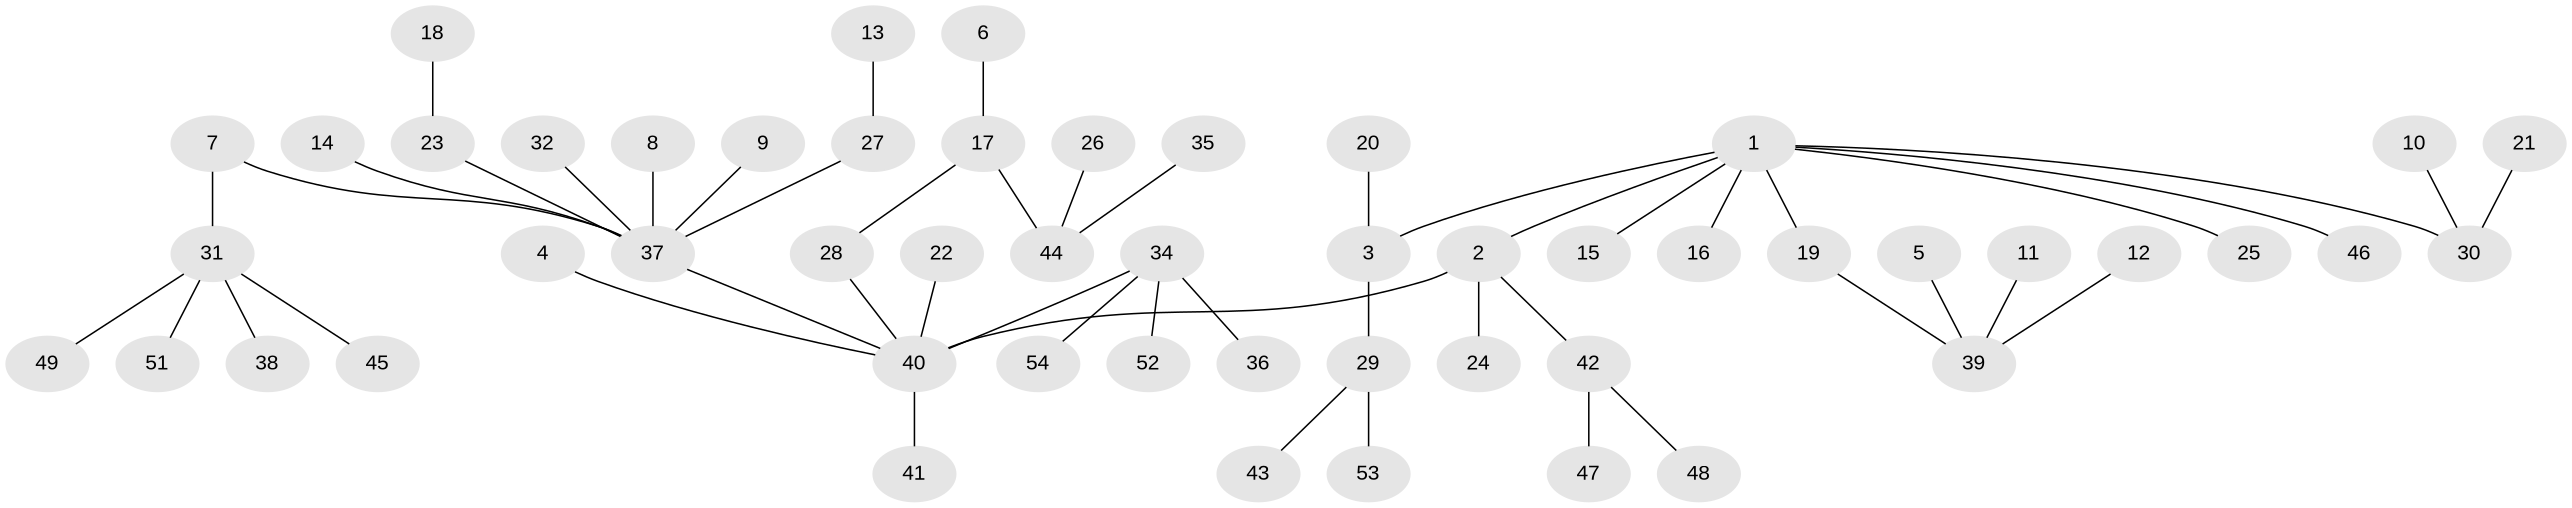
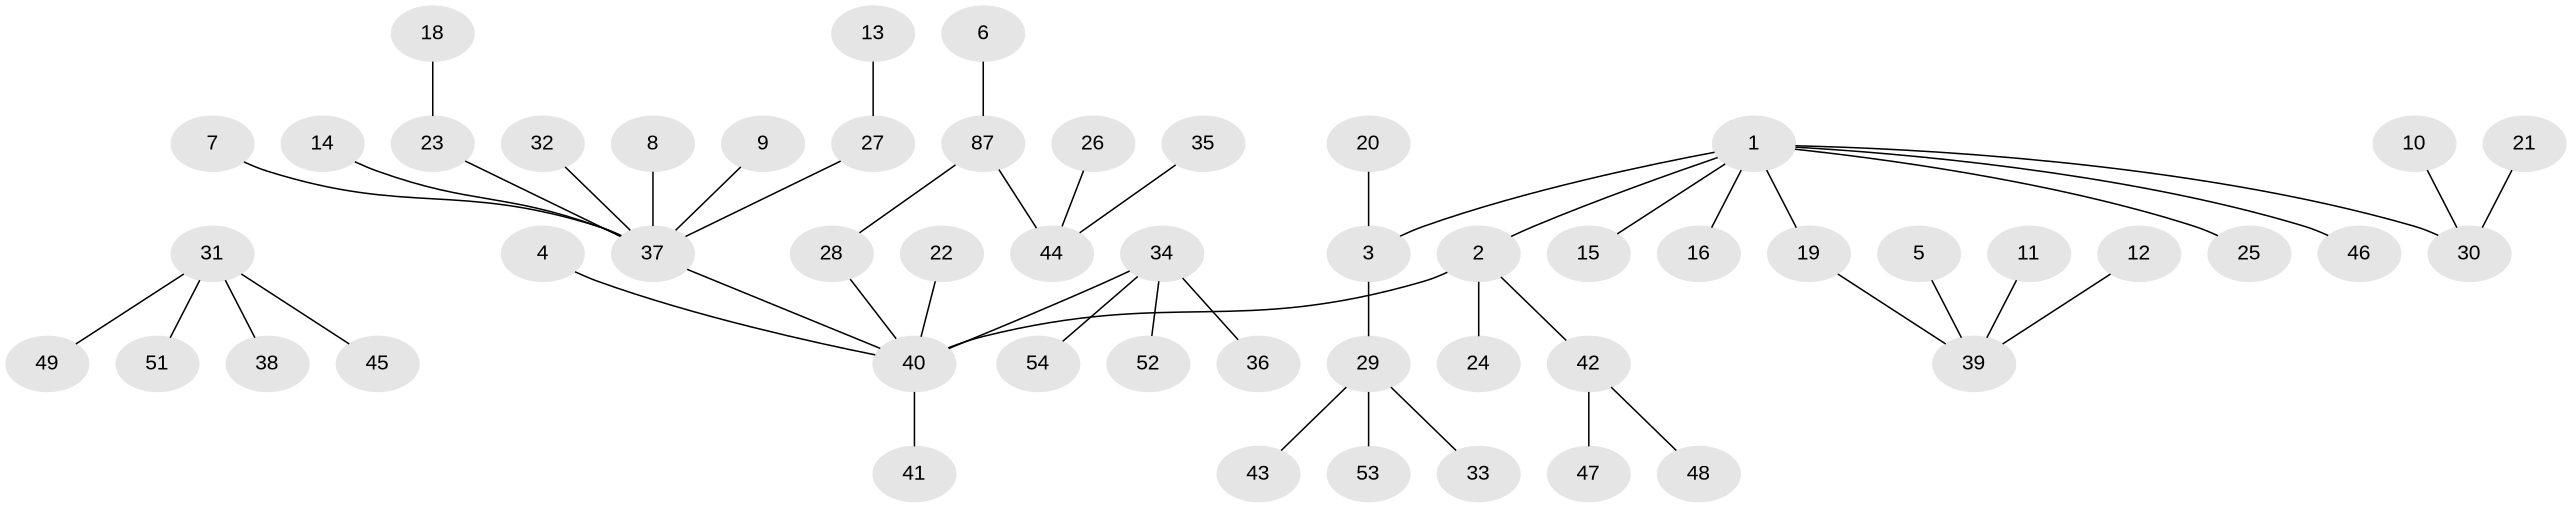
(983, 144) -> (983, 144)
(213, 199) -> none
none -> (1479, 474)
